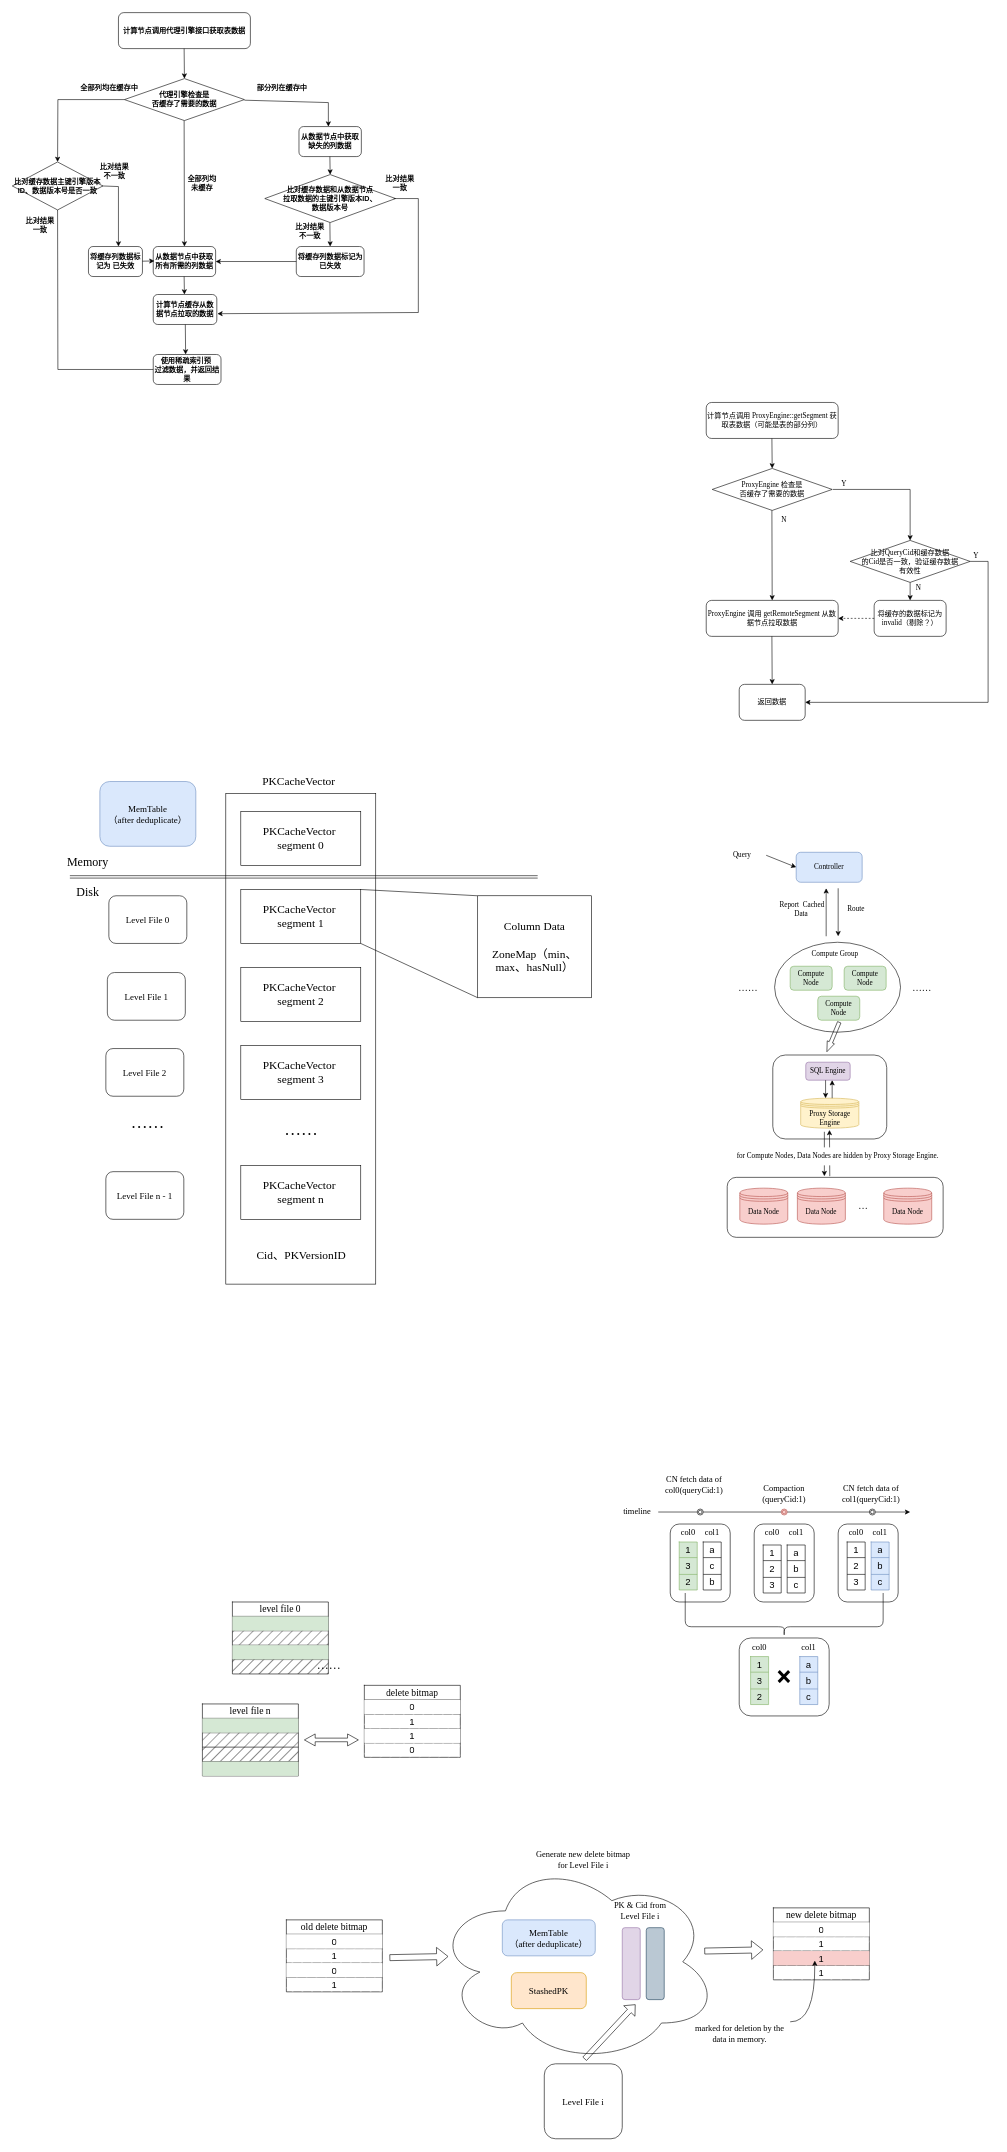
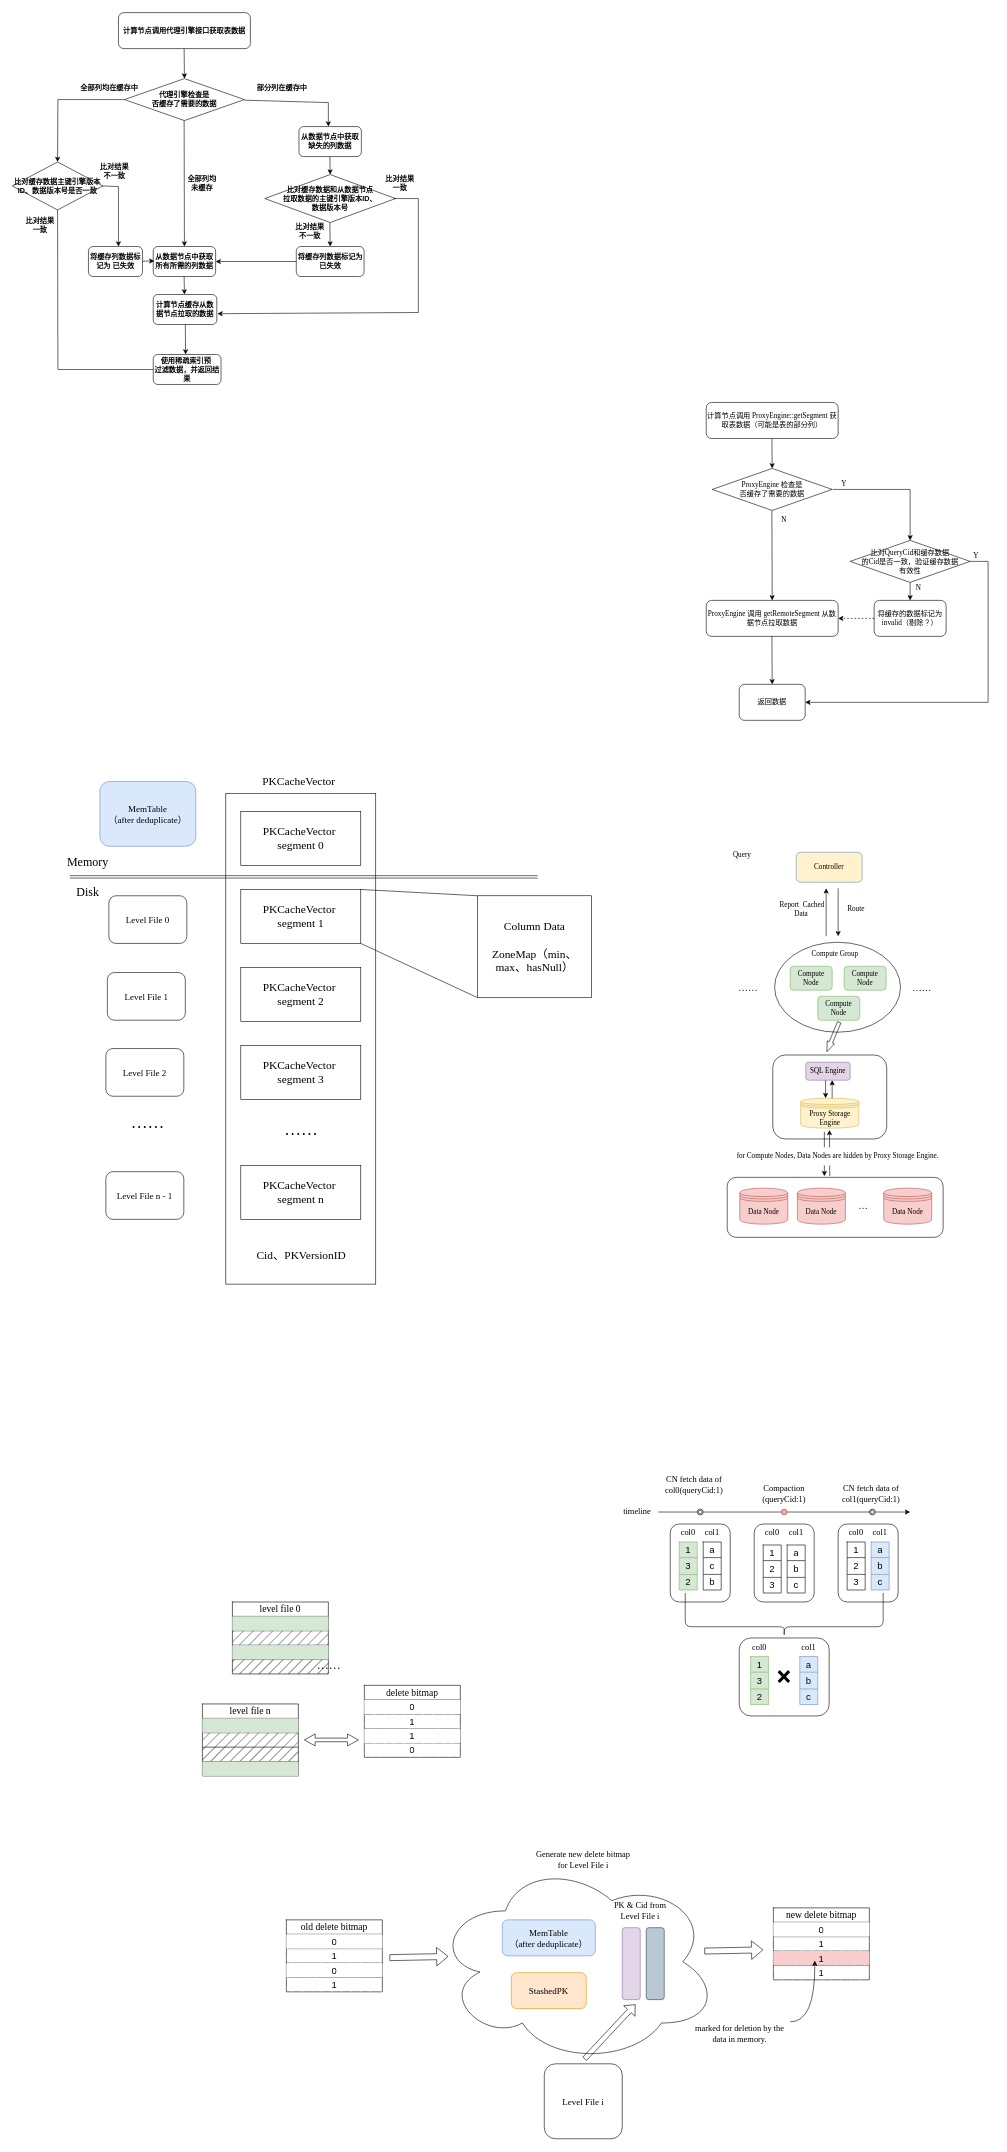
(780, 861) -> none
(830, 867) -> (830, 867)
